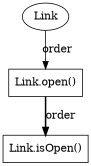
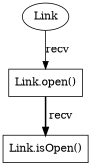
(57, 50) -> (57, 50)
(61, 116) -> (61, 116)
